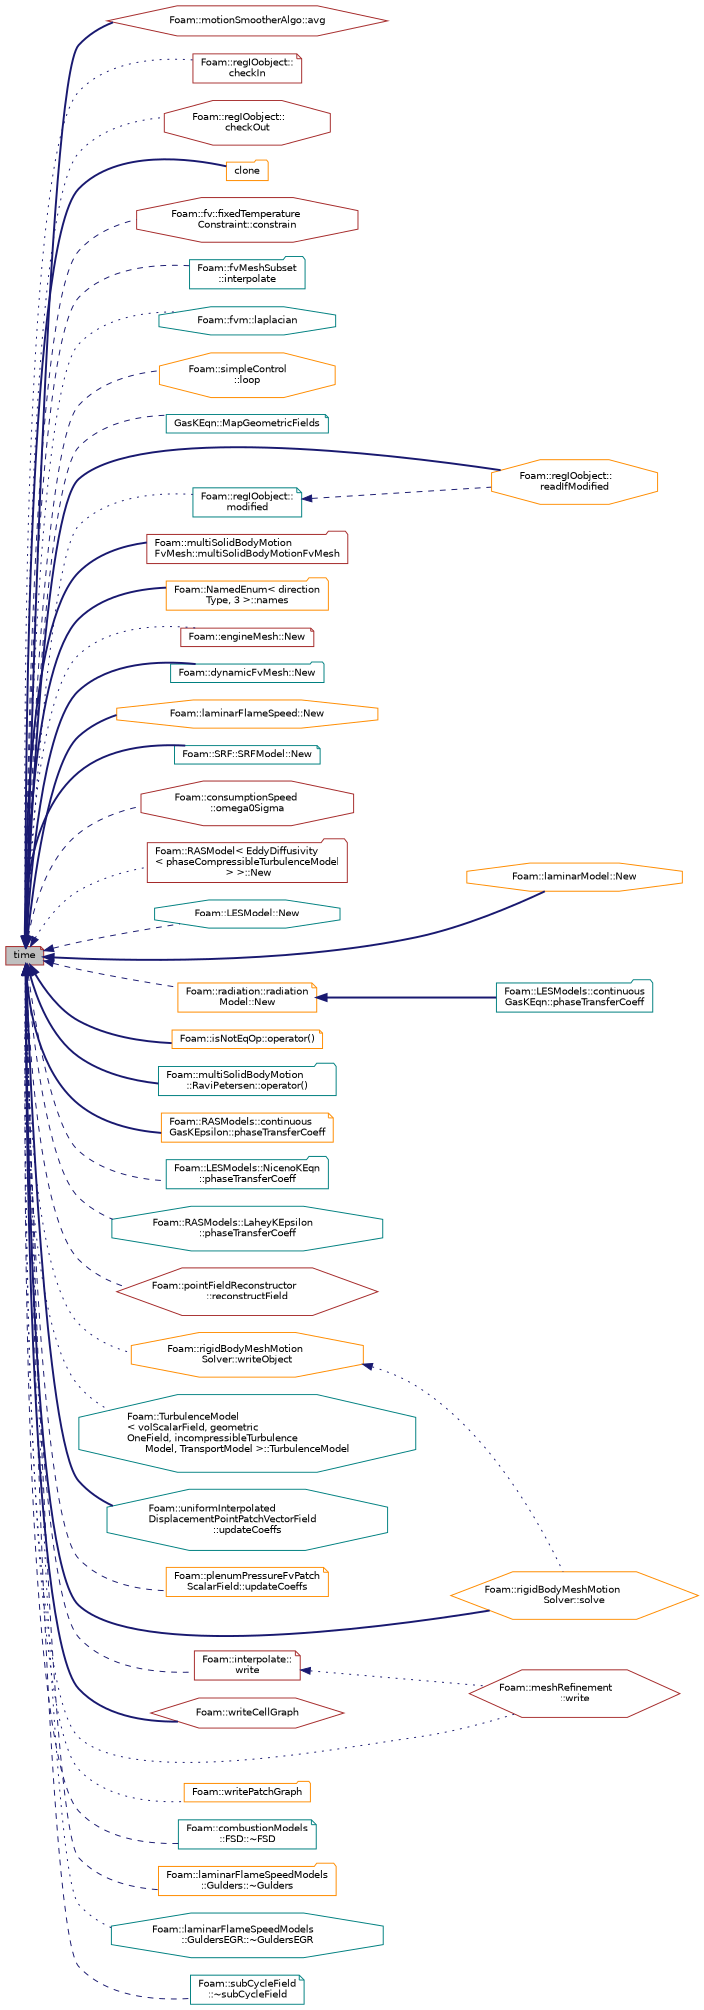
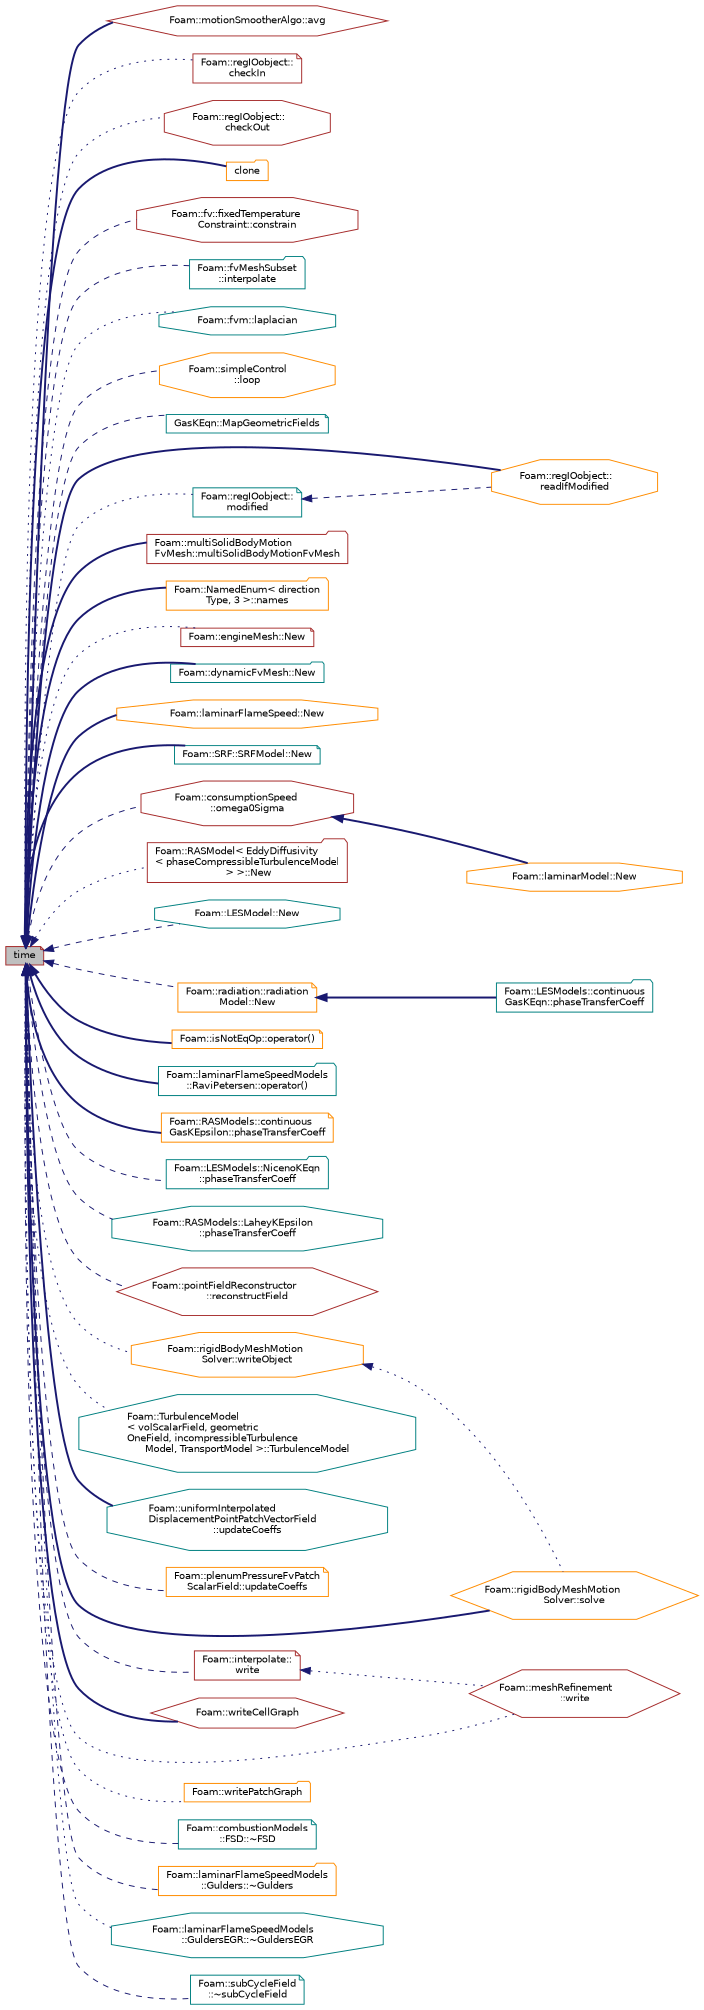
(304, 953) -> (436, 838)
(247, 1081) -> (247, 1081)
